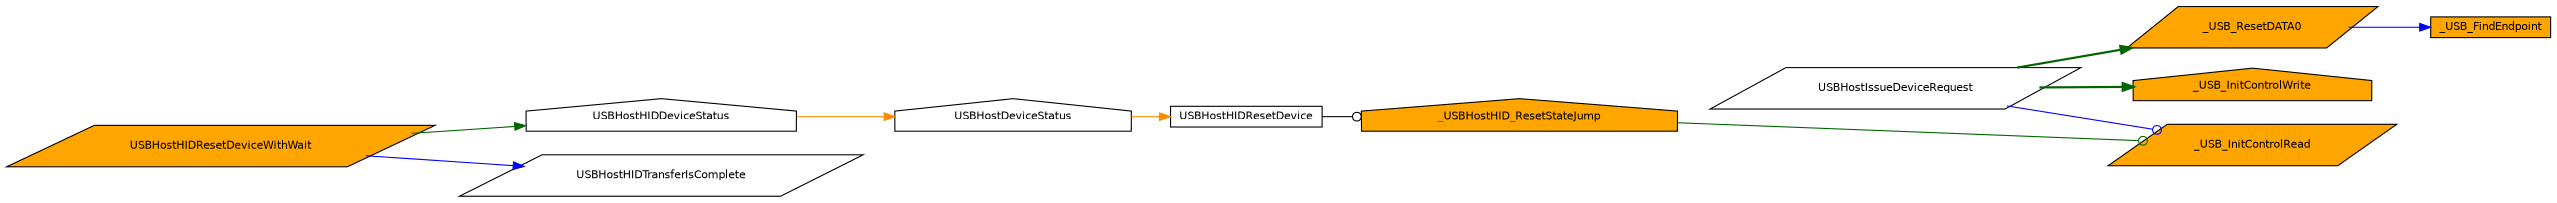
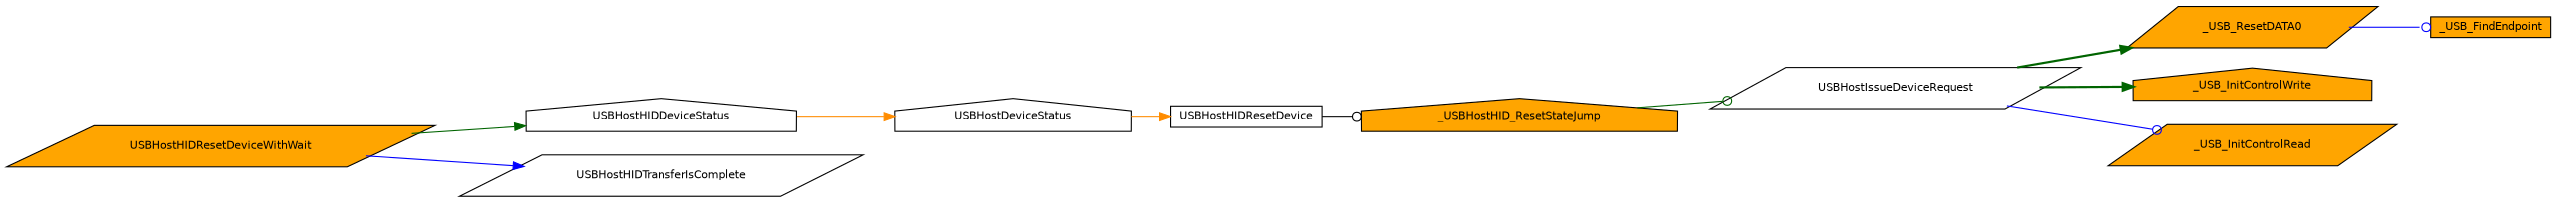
(2384, 27) -> (2384, 27)
(1908, 132) -> (1680, 105)
